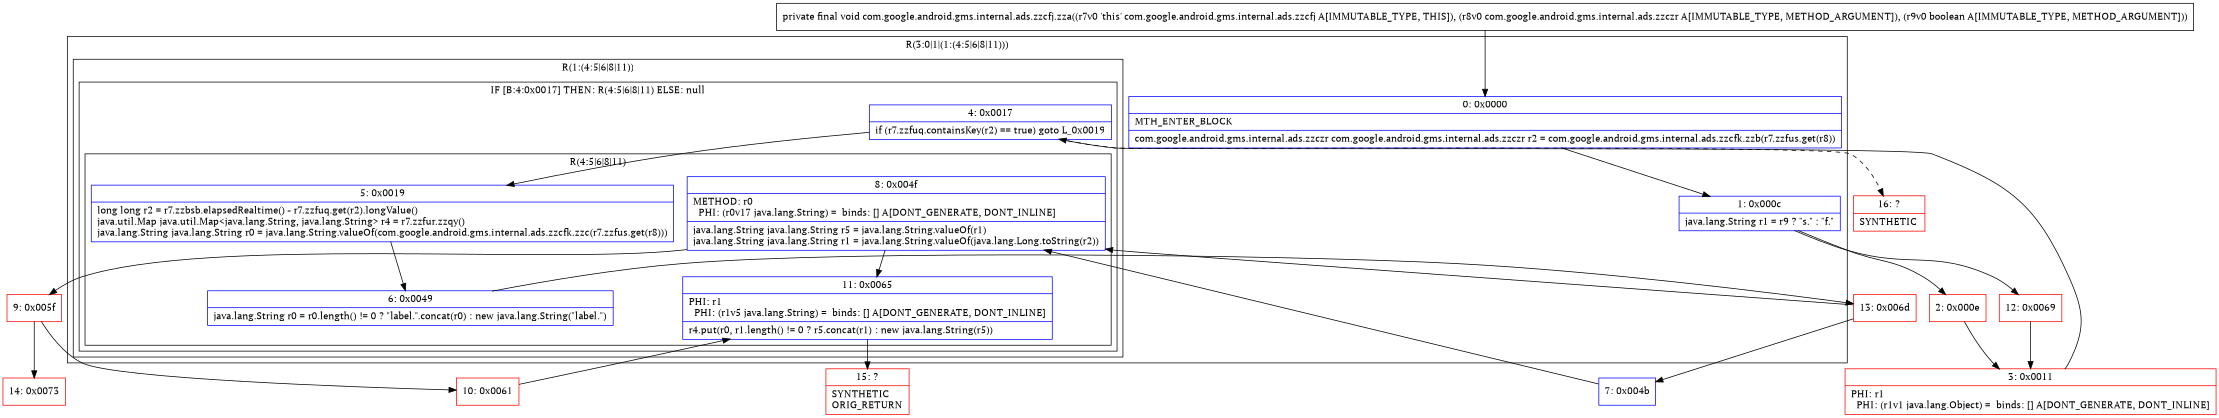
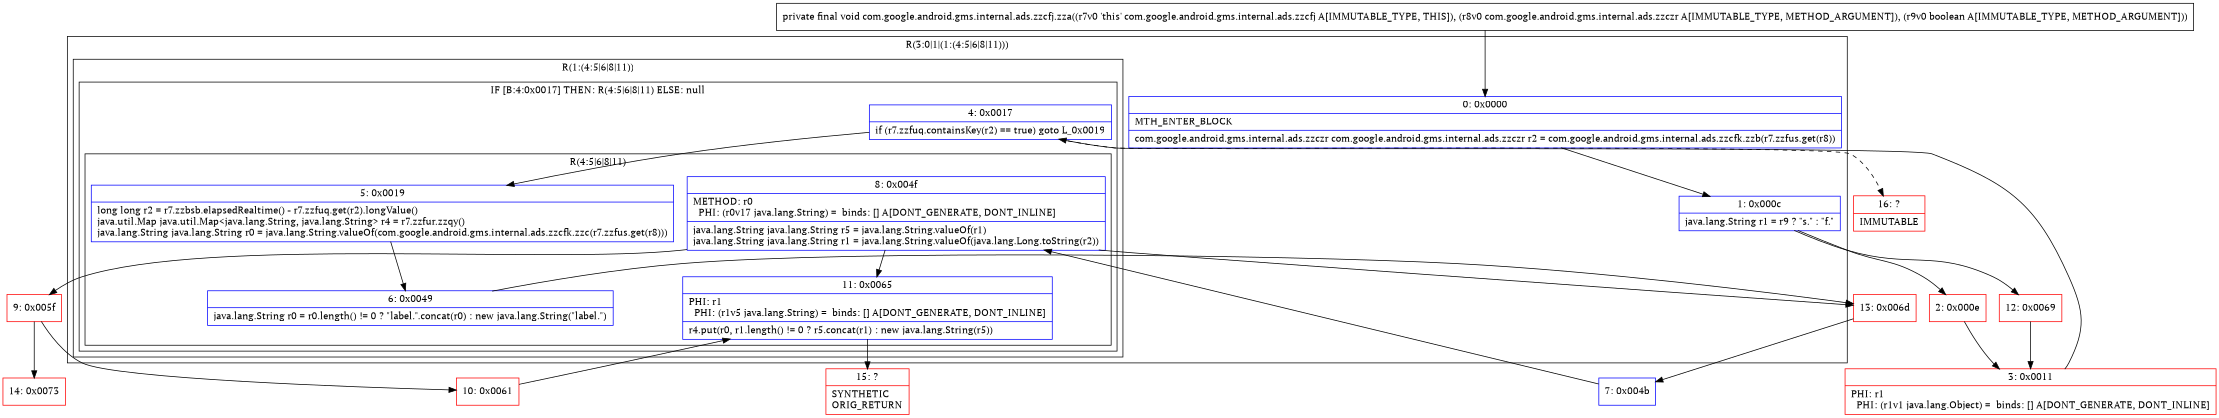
(1888, 222) -> (1889, 222)
(1483, 278) -> (1472, 278)
